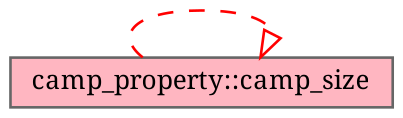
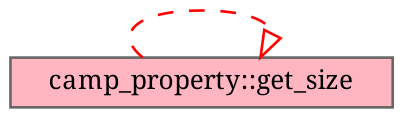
(202, 82) -> (202, 82)
